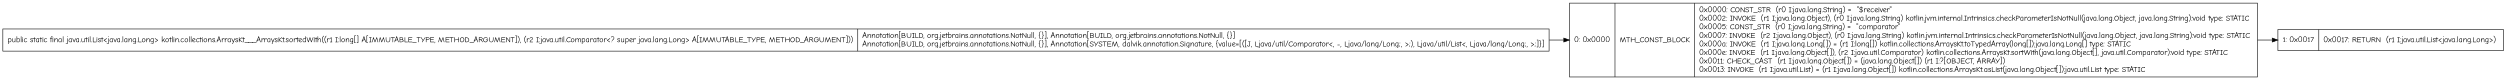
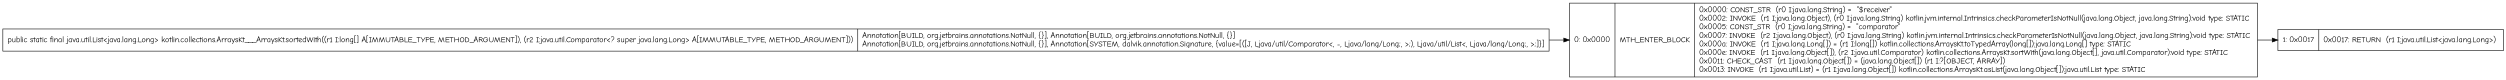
(1655, 40) -> (1655, 40)
